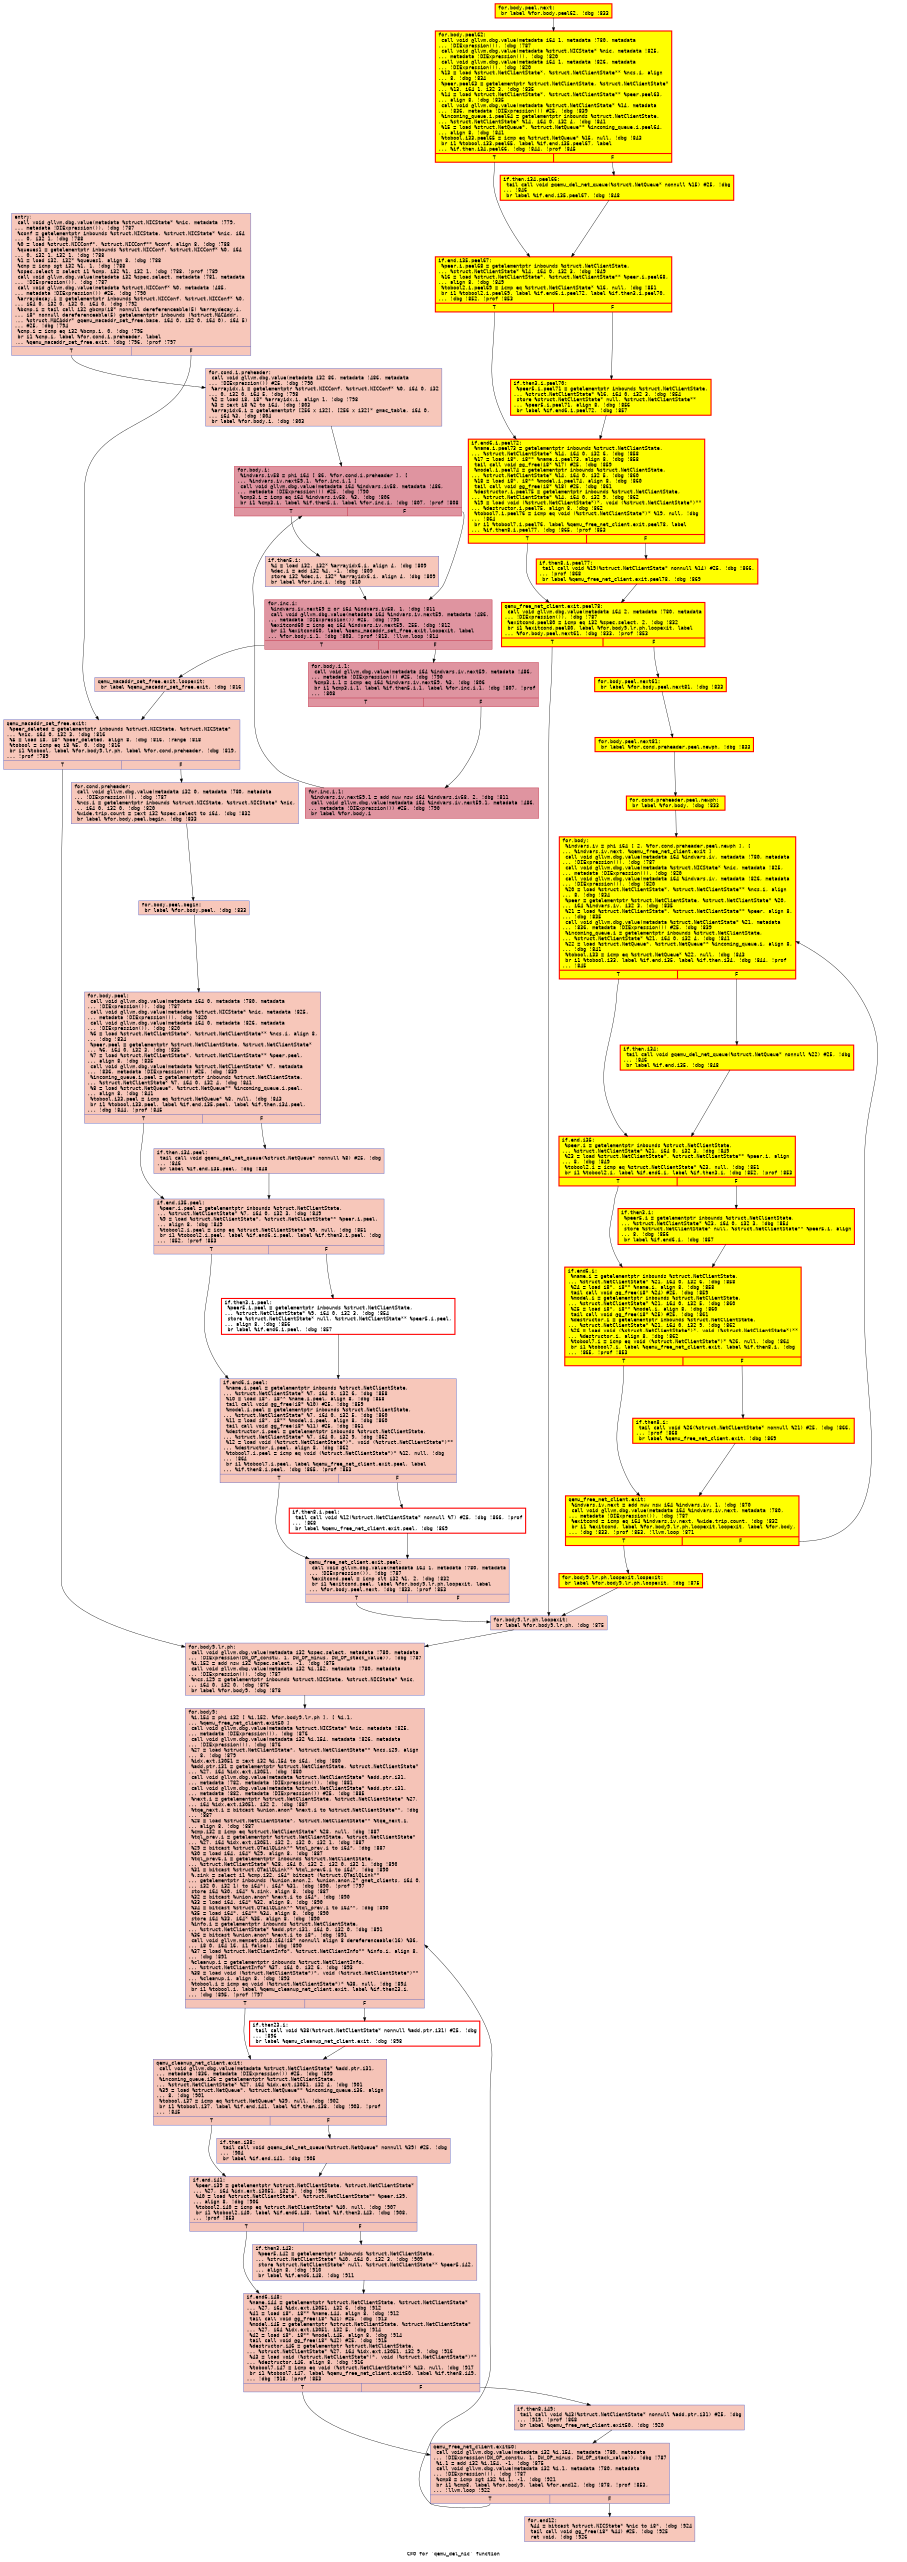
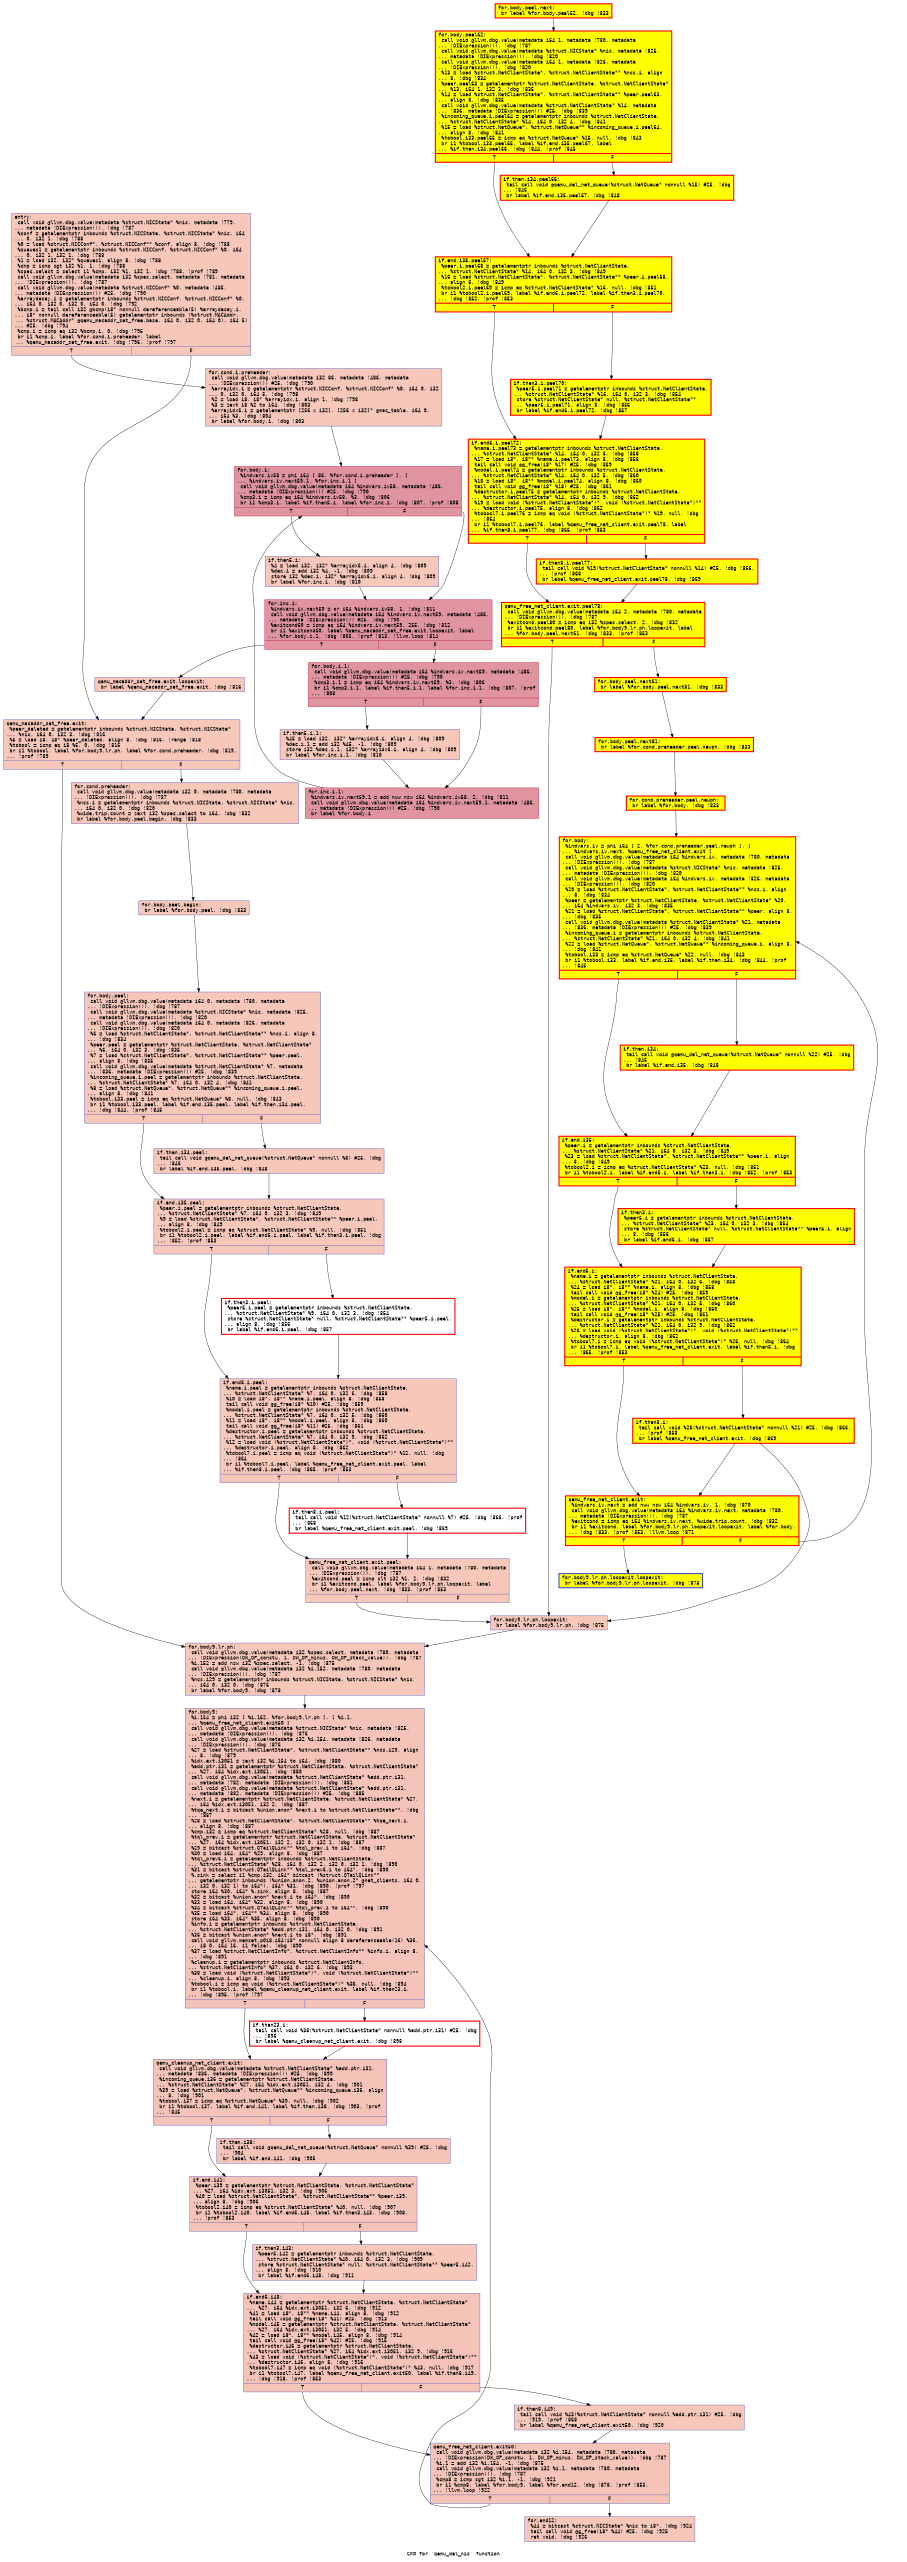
none -> (370, 745)
(631, 1581) -> (631, 1581)
(591, 1601) -> (772, 1579)
